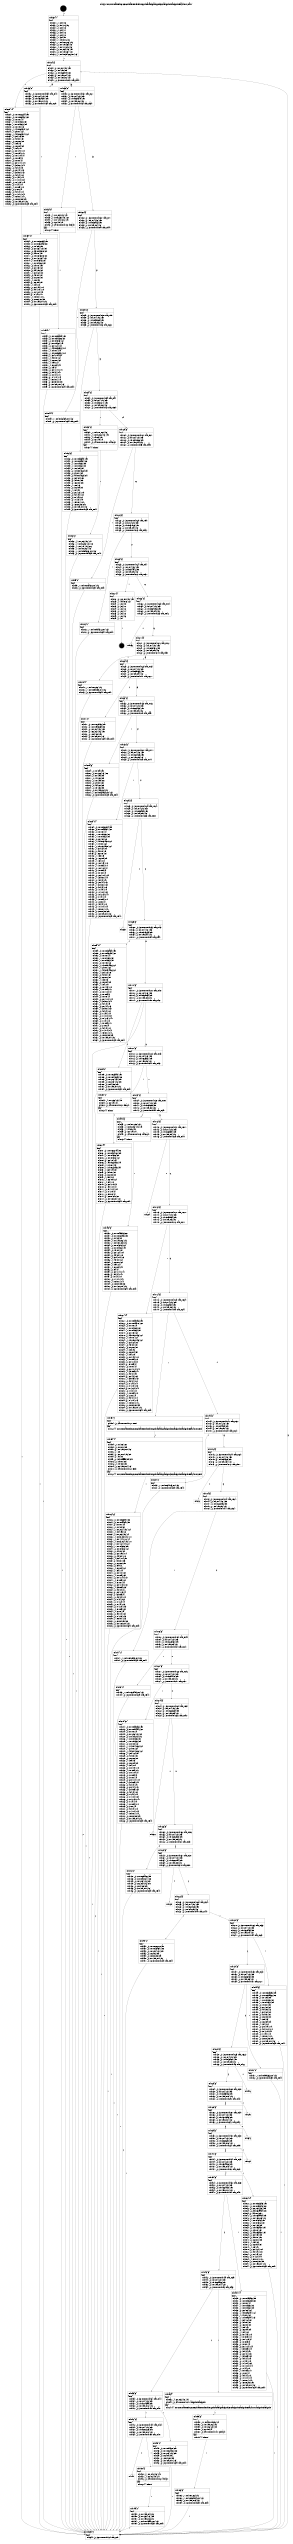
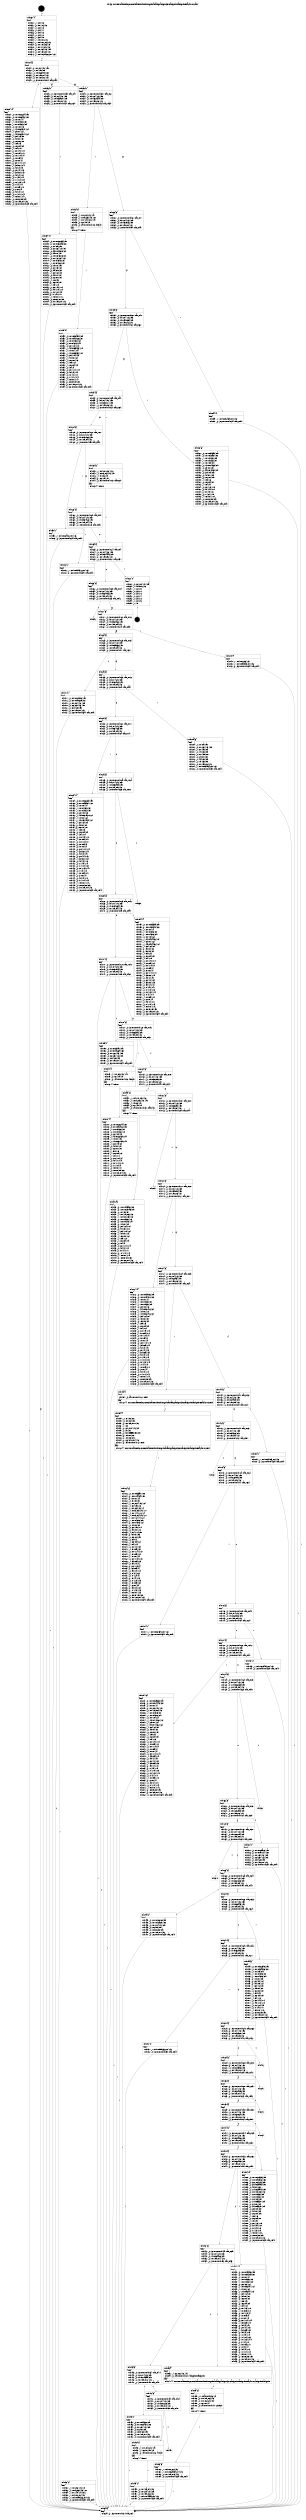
(100, 492) -> (105, 515)
